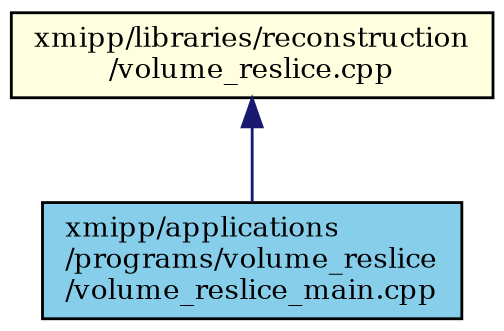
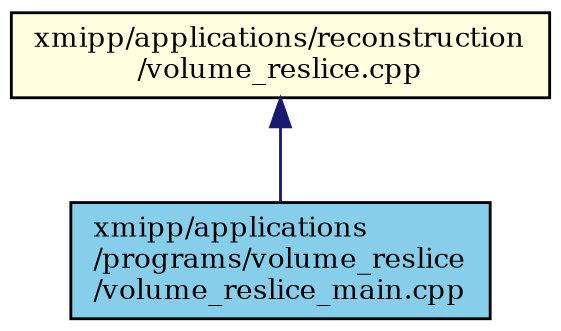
(252, 55) -> (280, 55)
